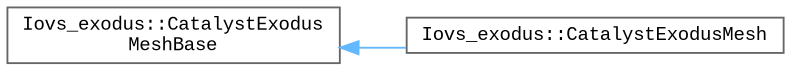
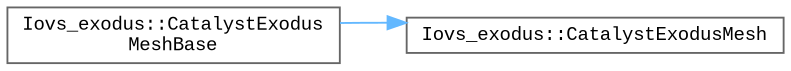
(383, 48) -> (364, 23)
